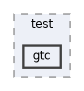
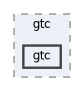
(42, 25) -> (42, 25)
